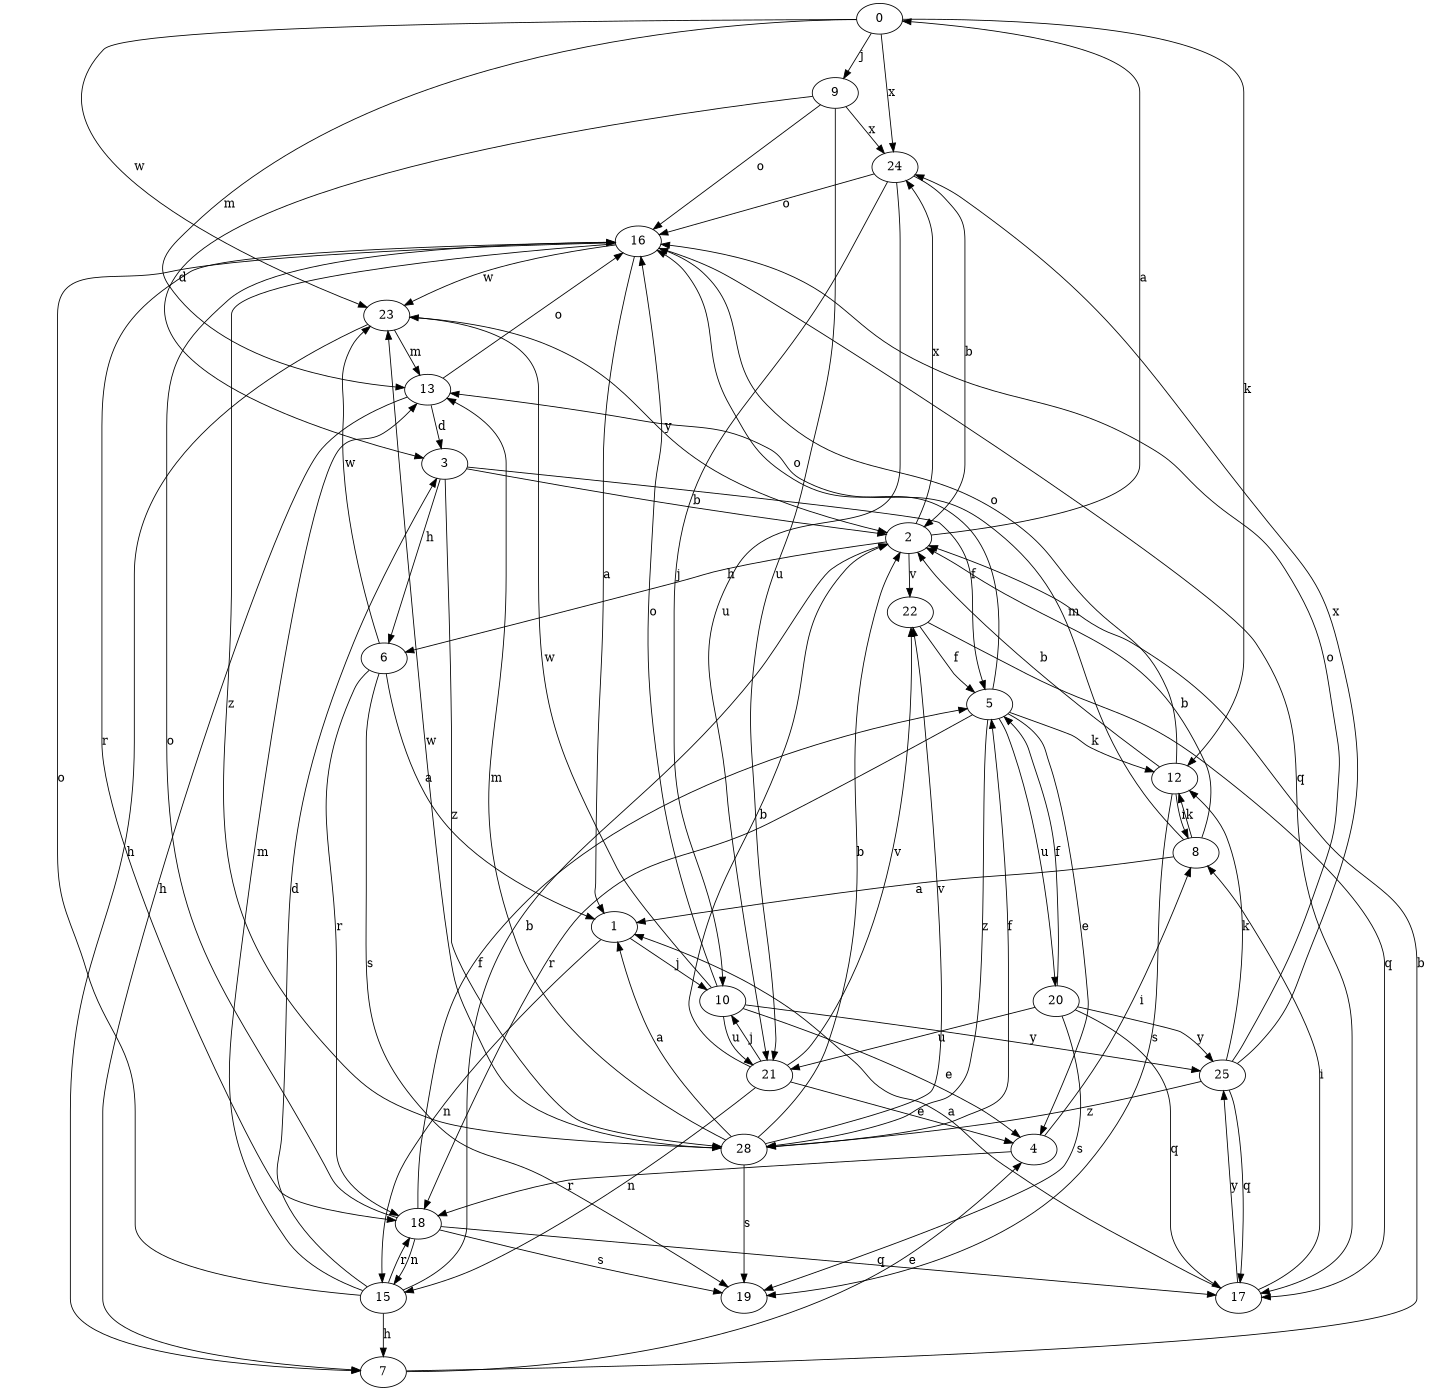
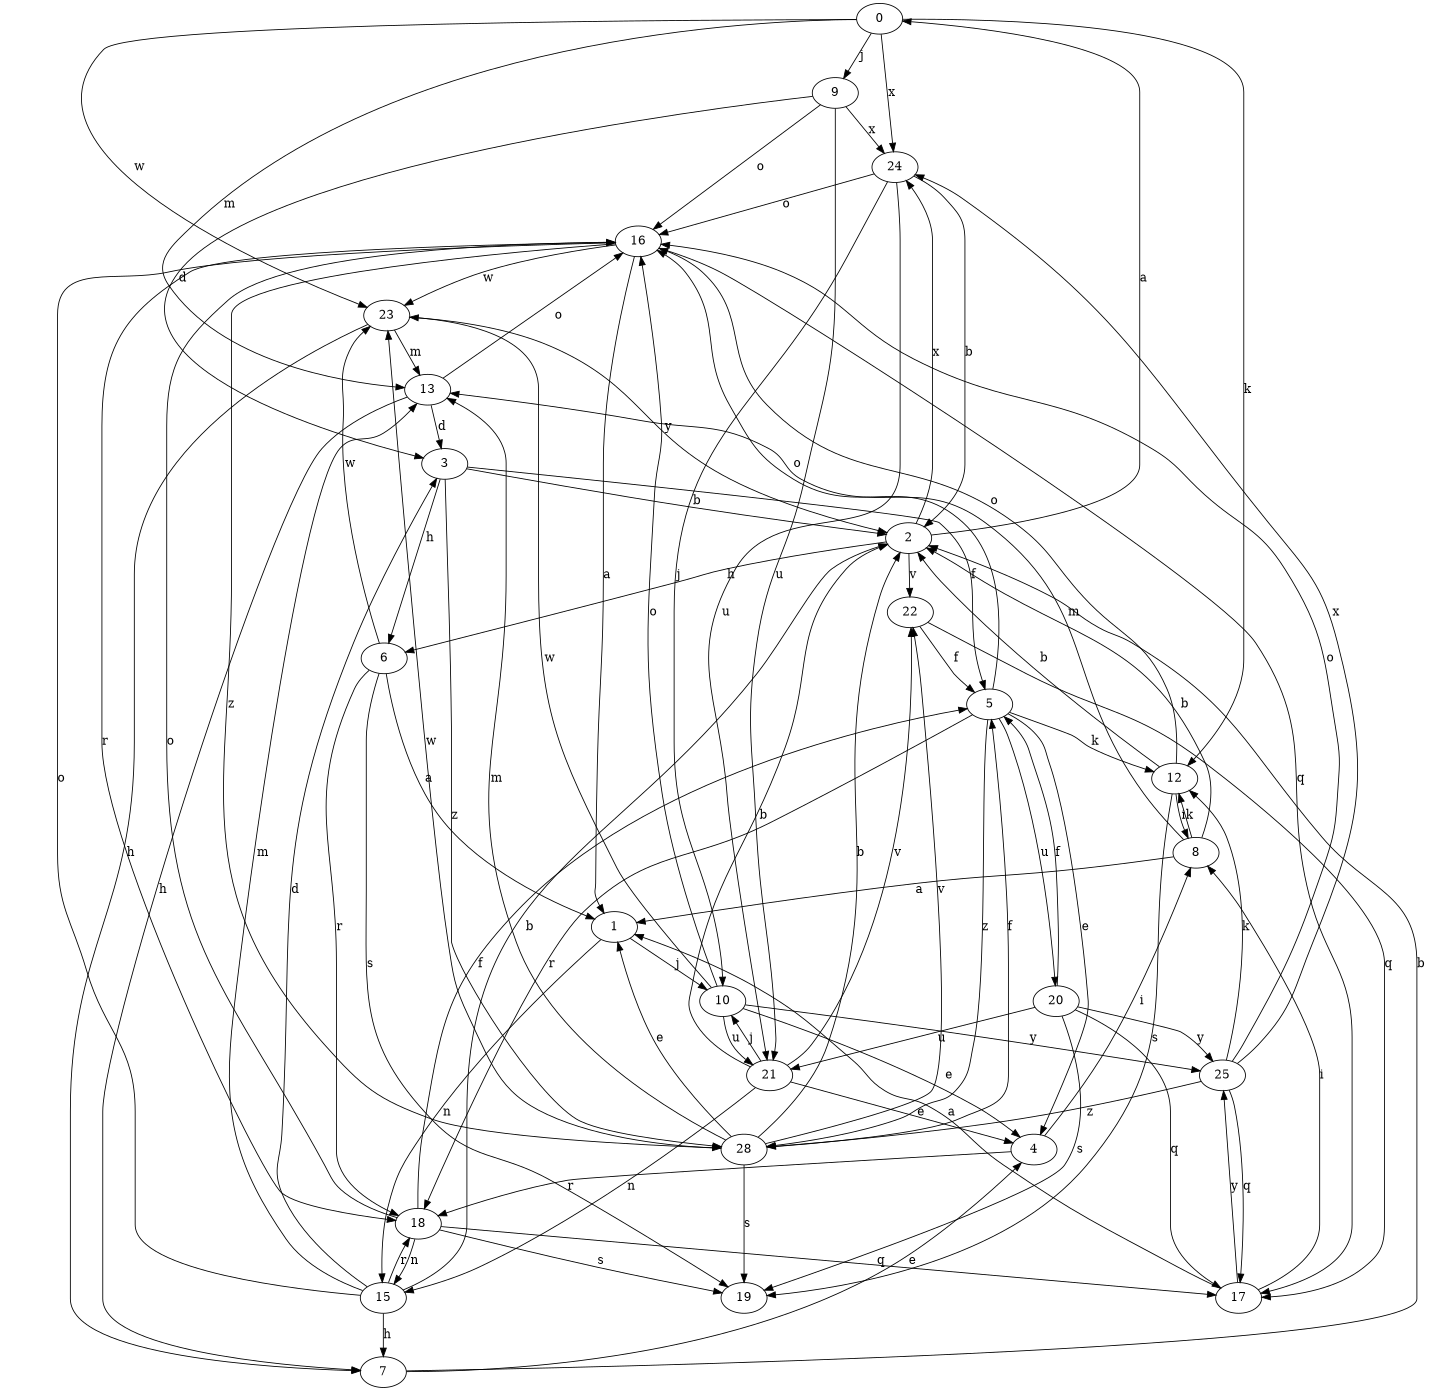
(660, 1038) -> (660, 1038)
